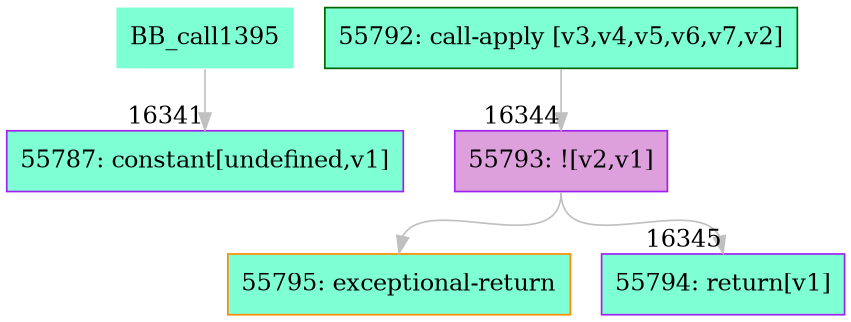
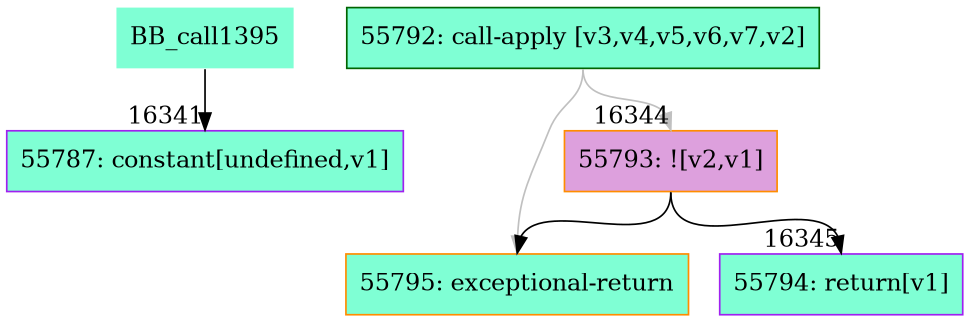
(205, 91) -> (205, 91)
none -> (542, 149)
(561, 161) -> (671, 161)
(489, 224) -> (602, 223)
(634, 224) -> (747, 224)
